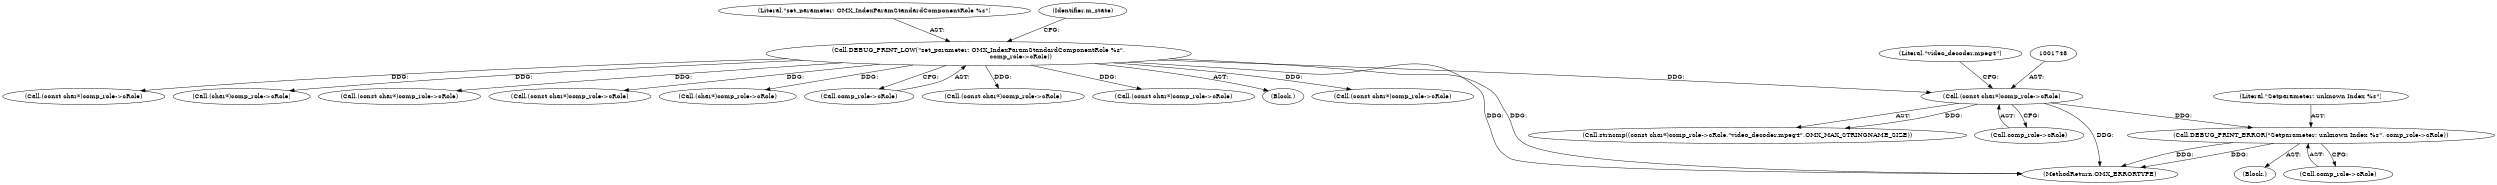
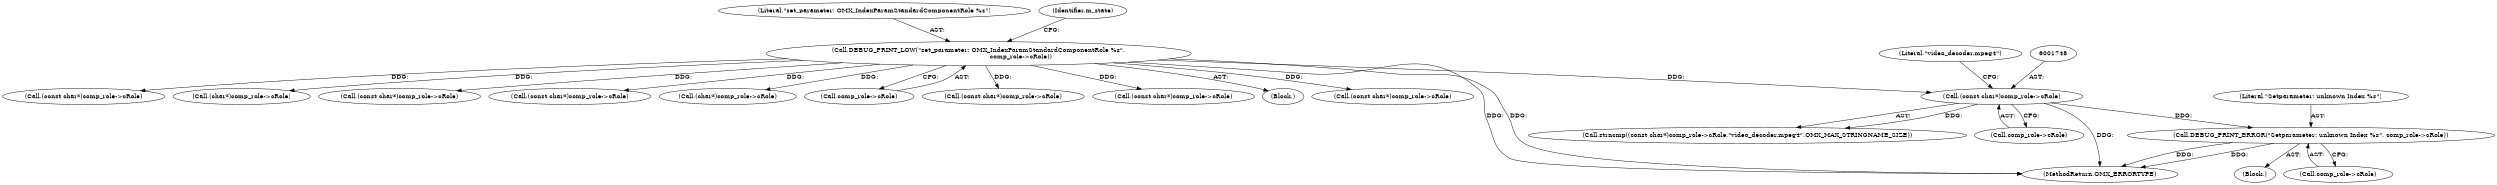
(2053, 54) -> (2053, 54)
